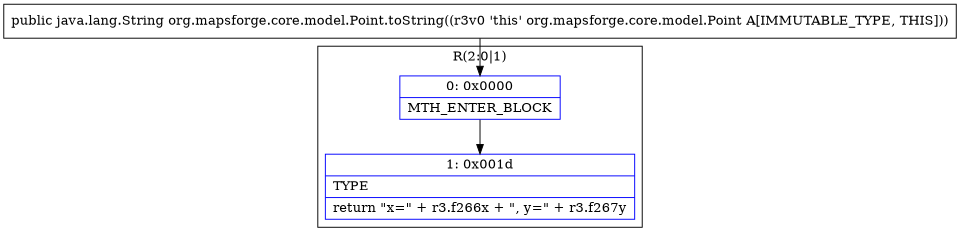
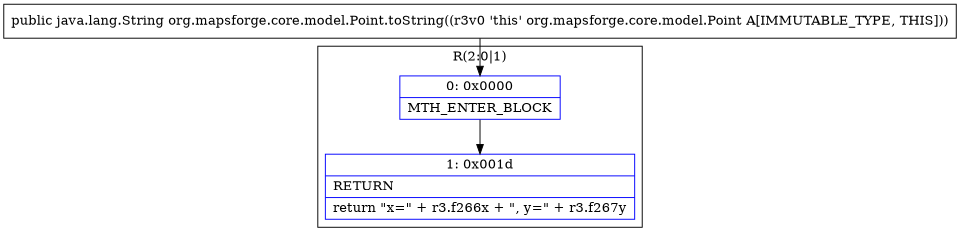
(351, 186) -> (364, 186)
